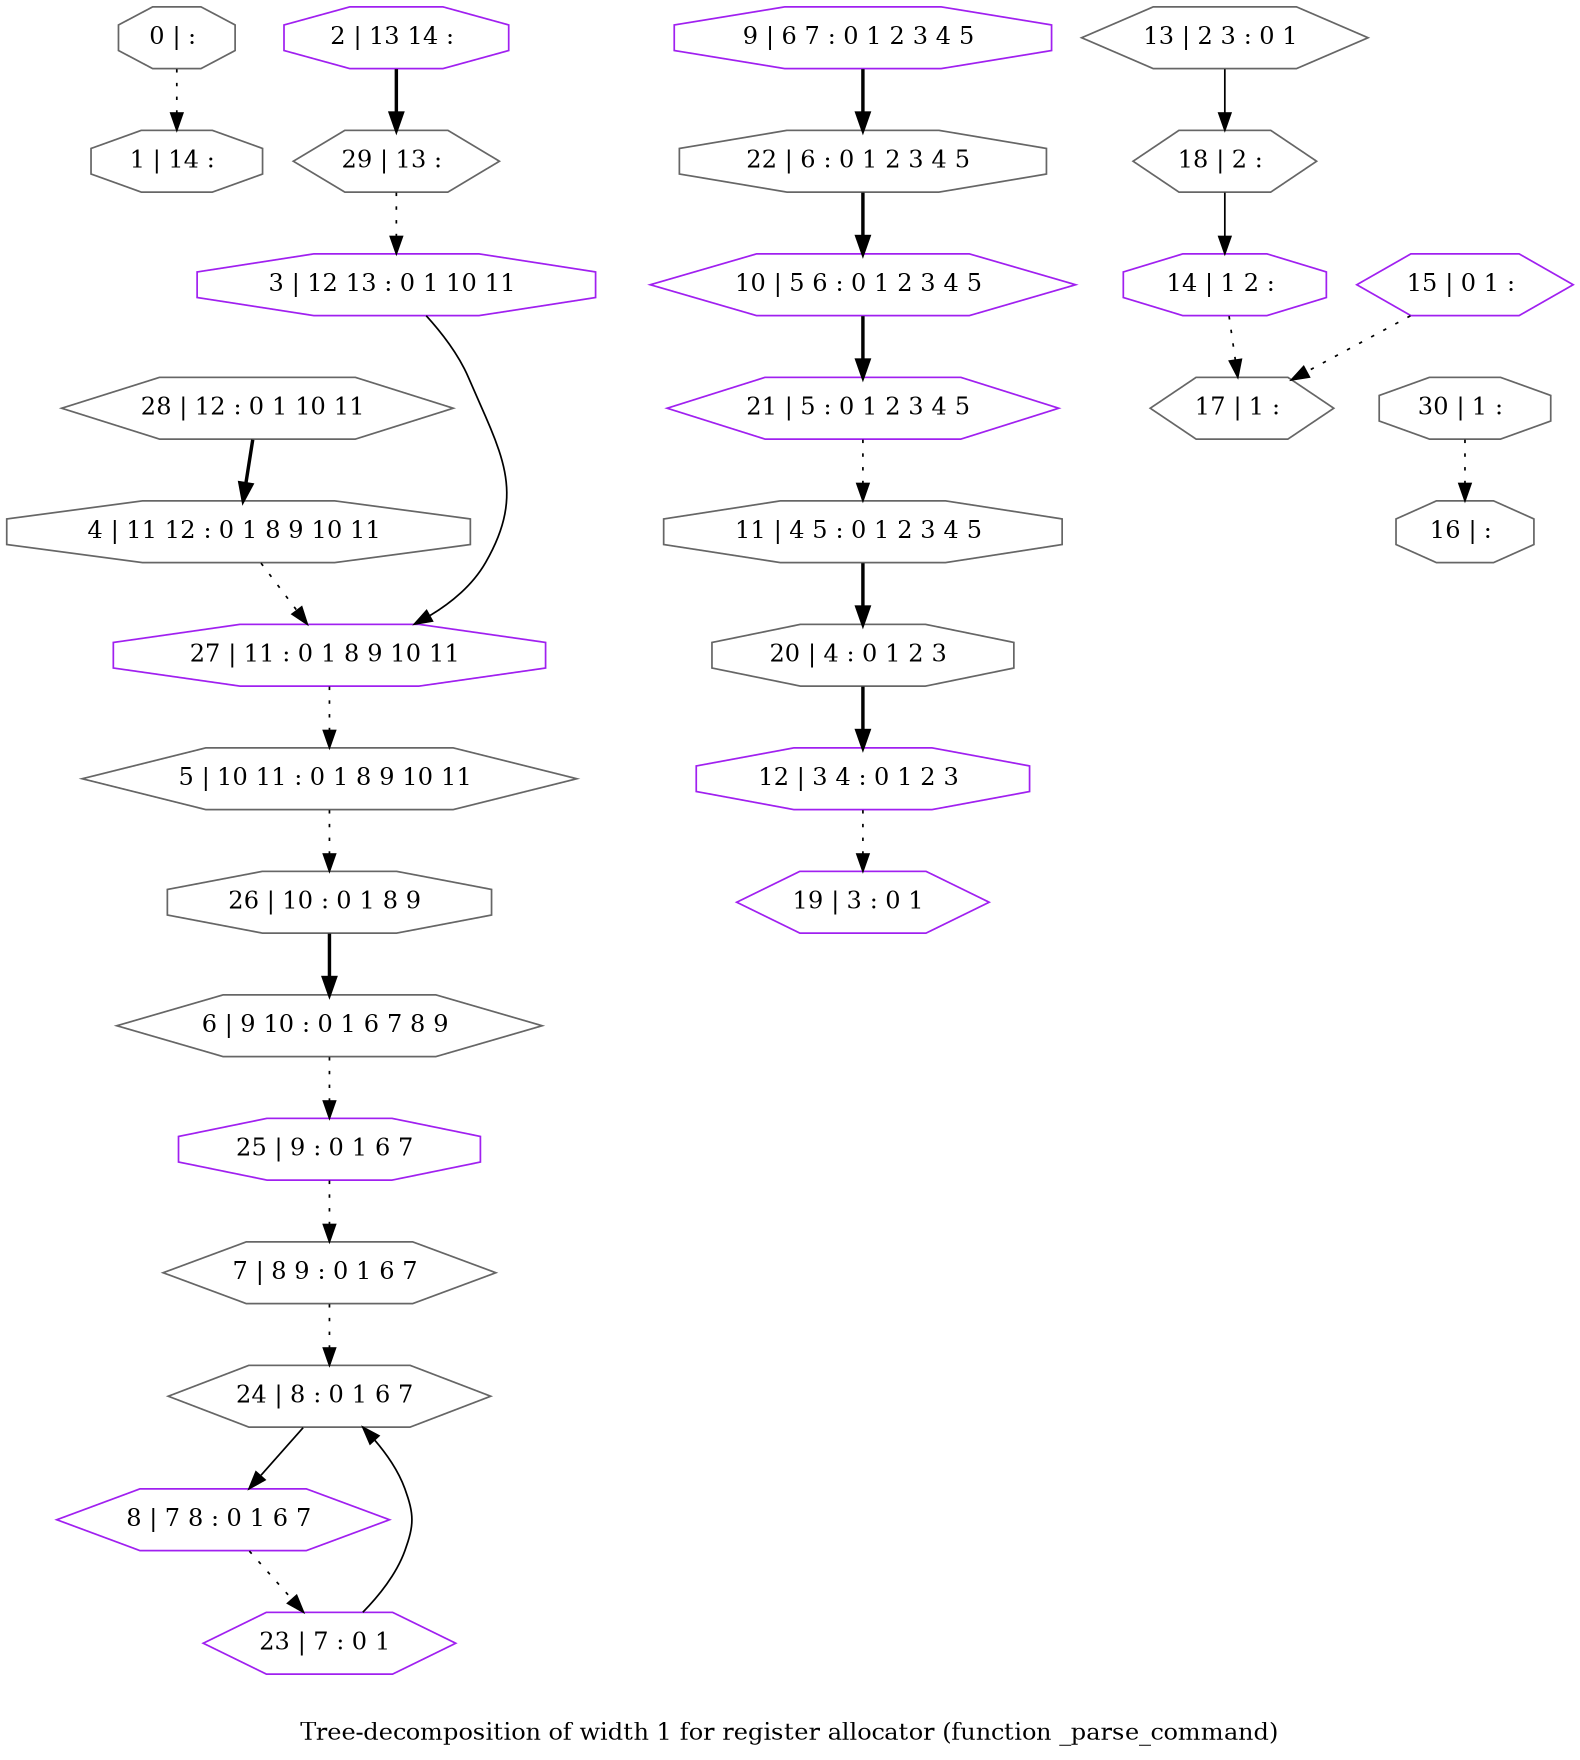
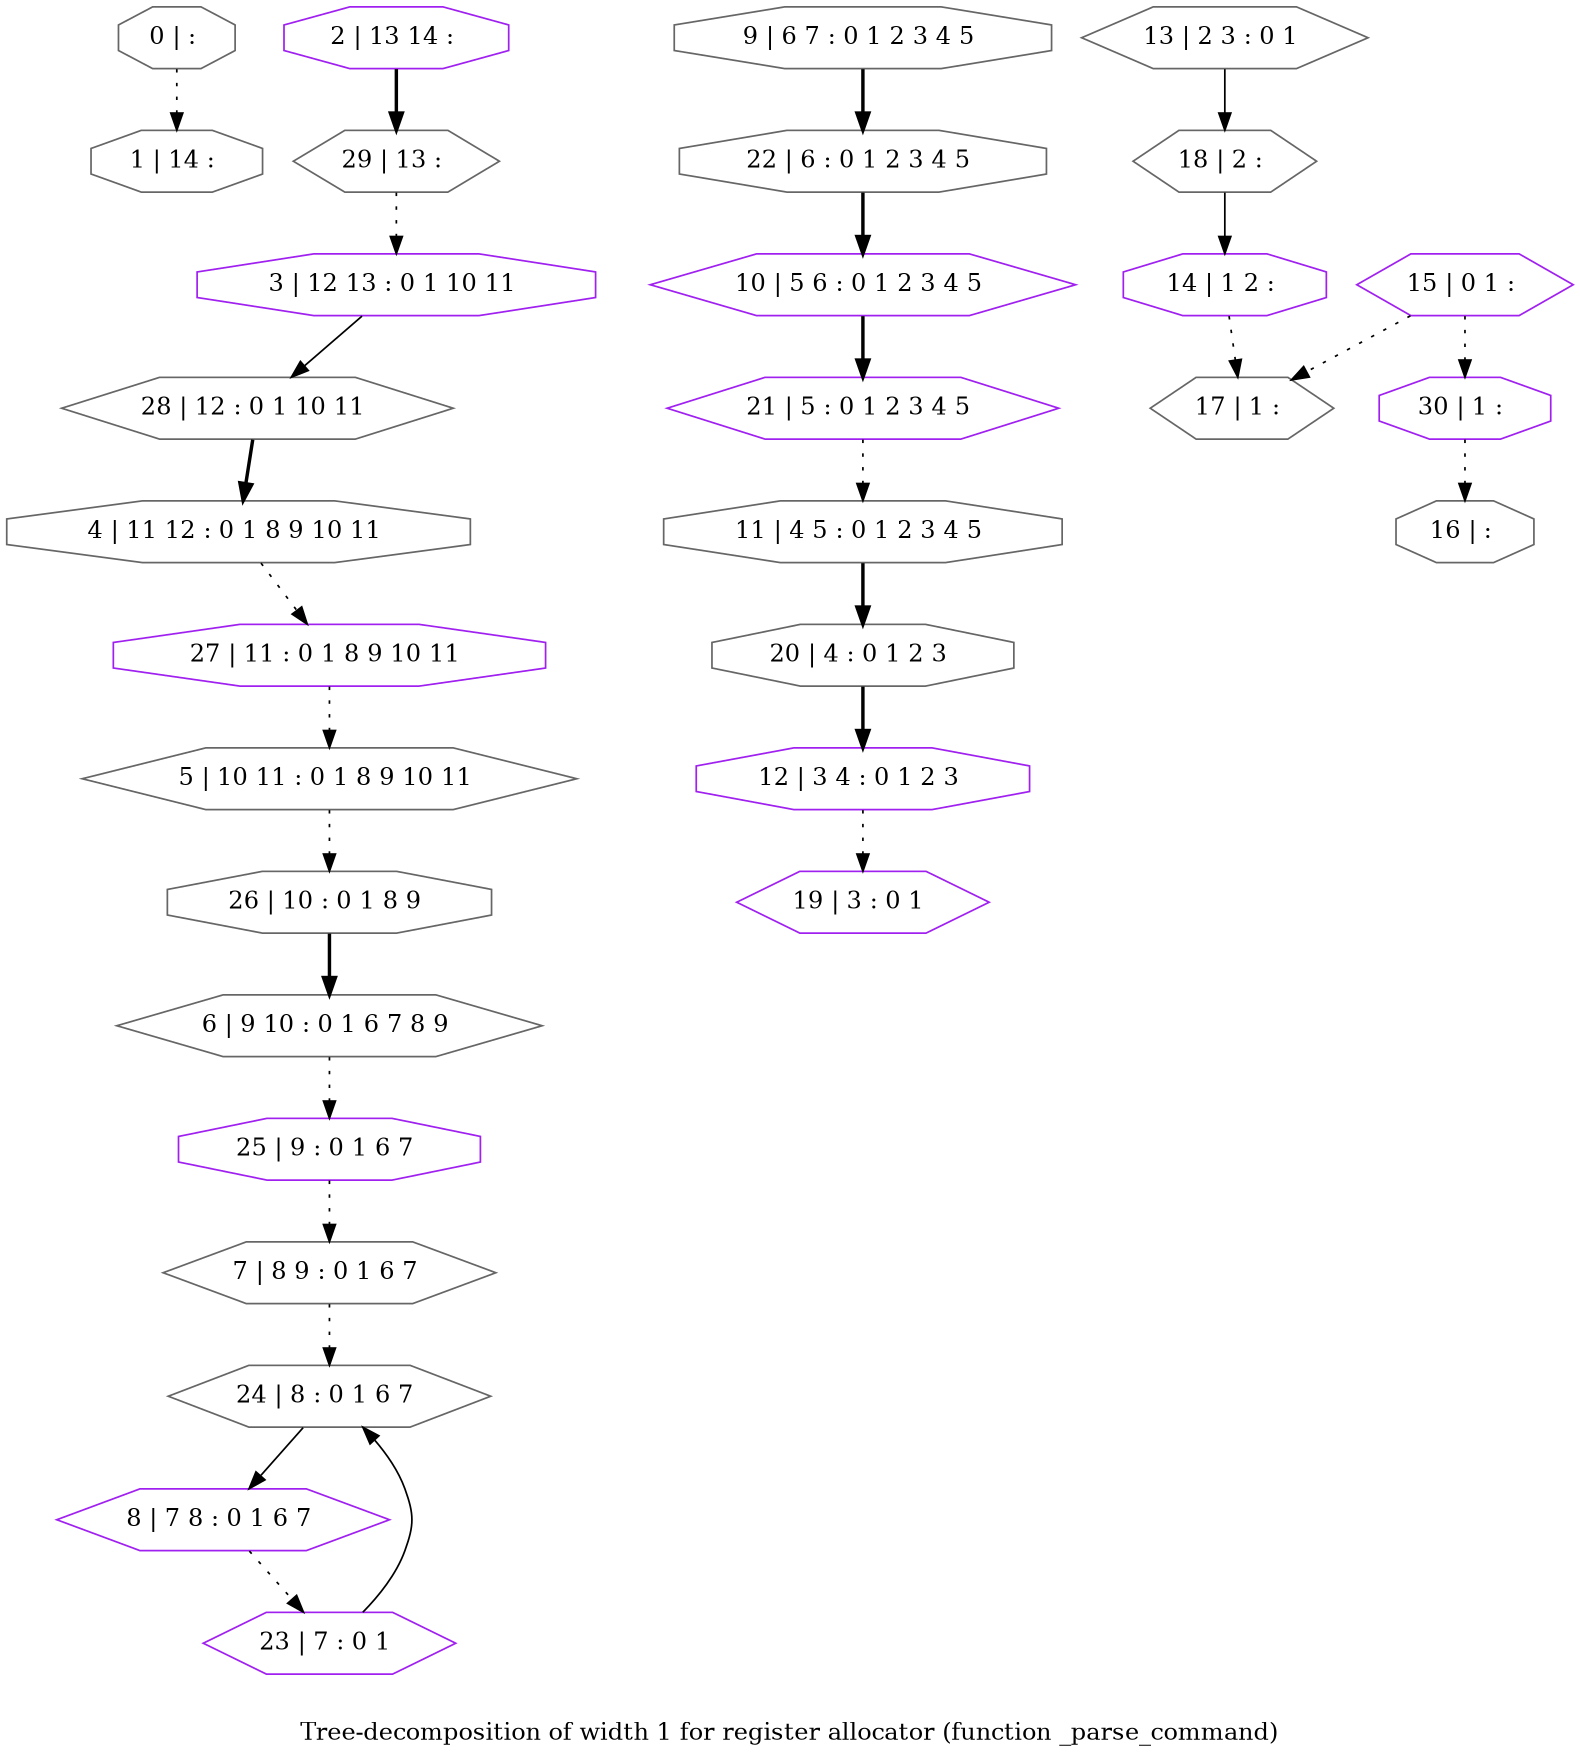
(863, 38) -> (863, 38)
none -> (1465, 338)
(1465, 408) -> (1465, 408)
(504, 470) -> (333, 341)
